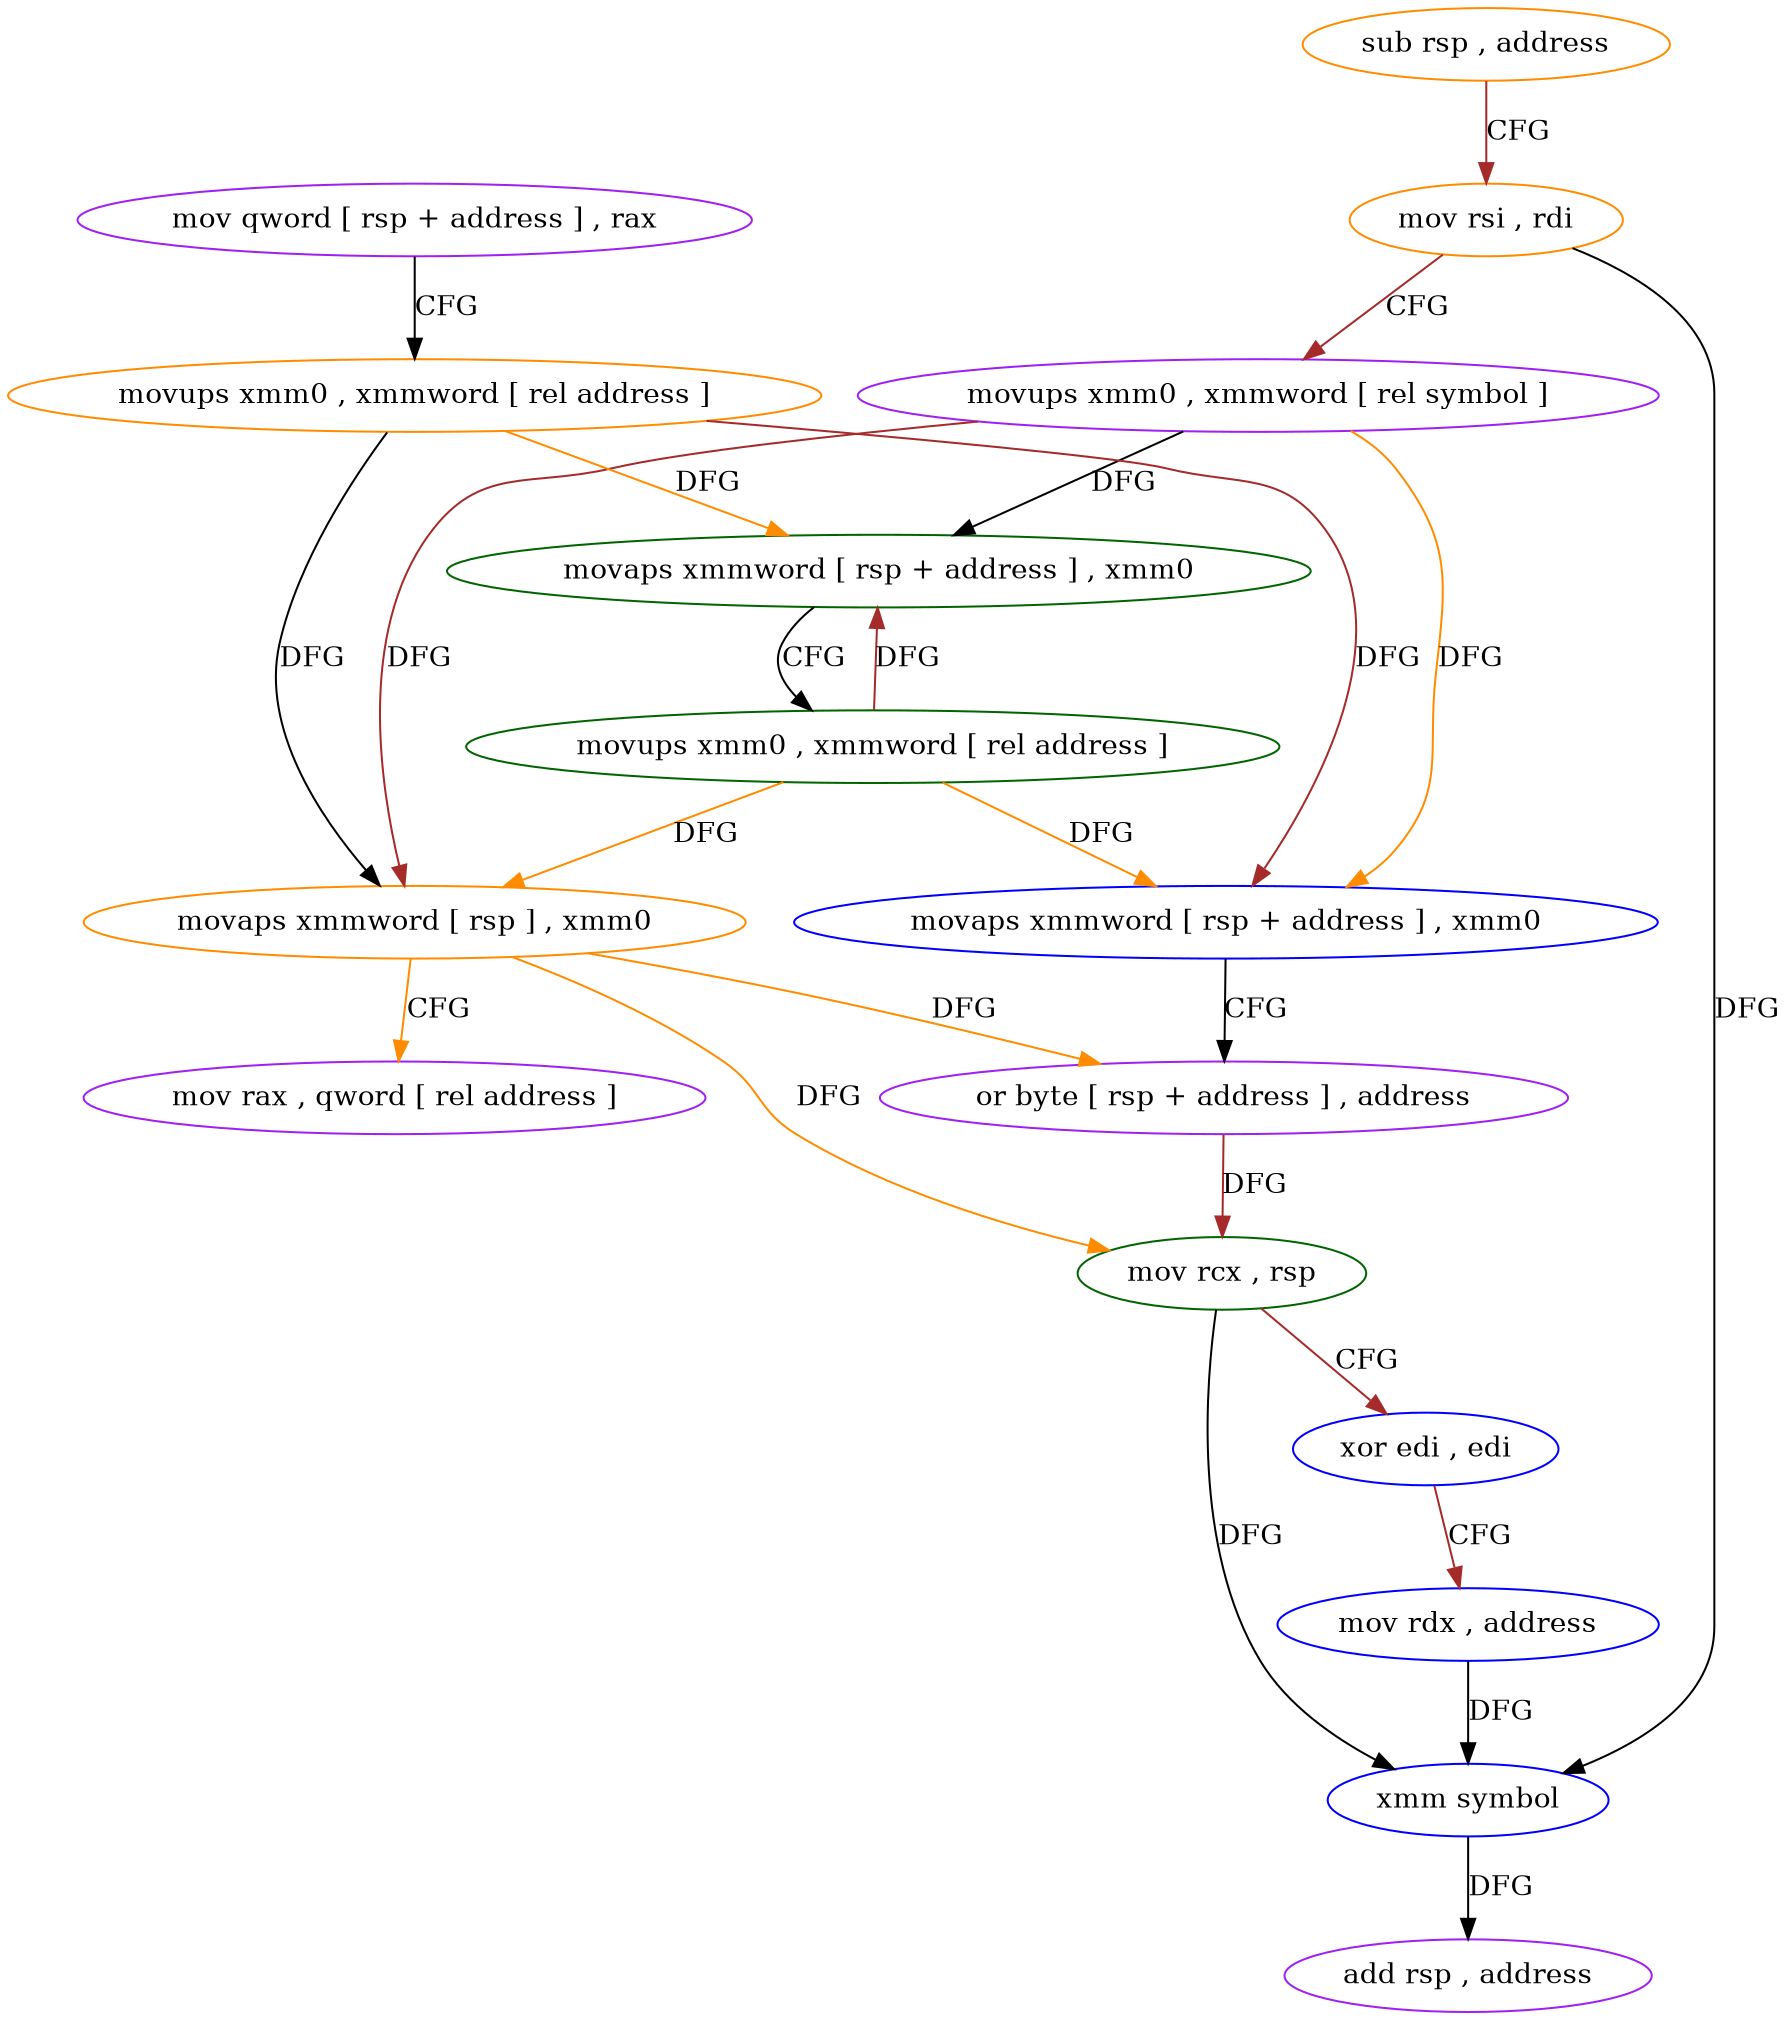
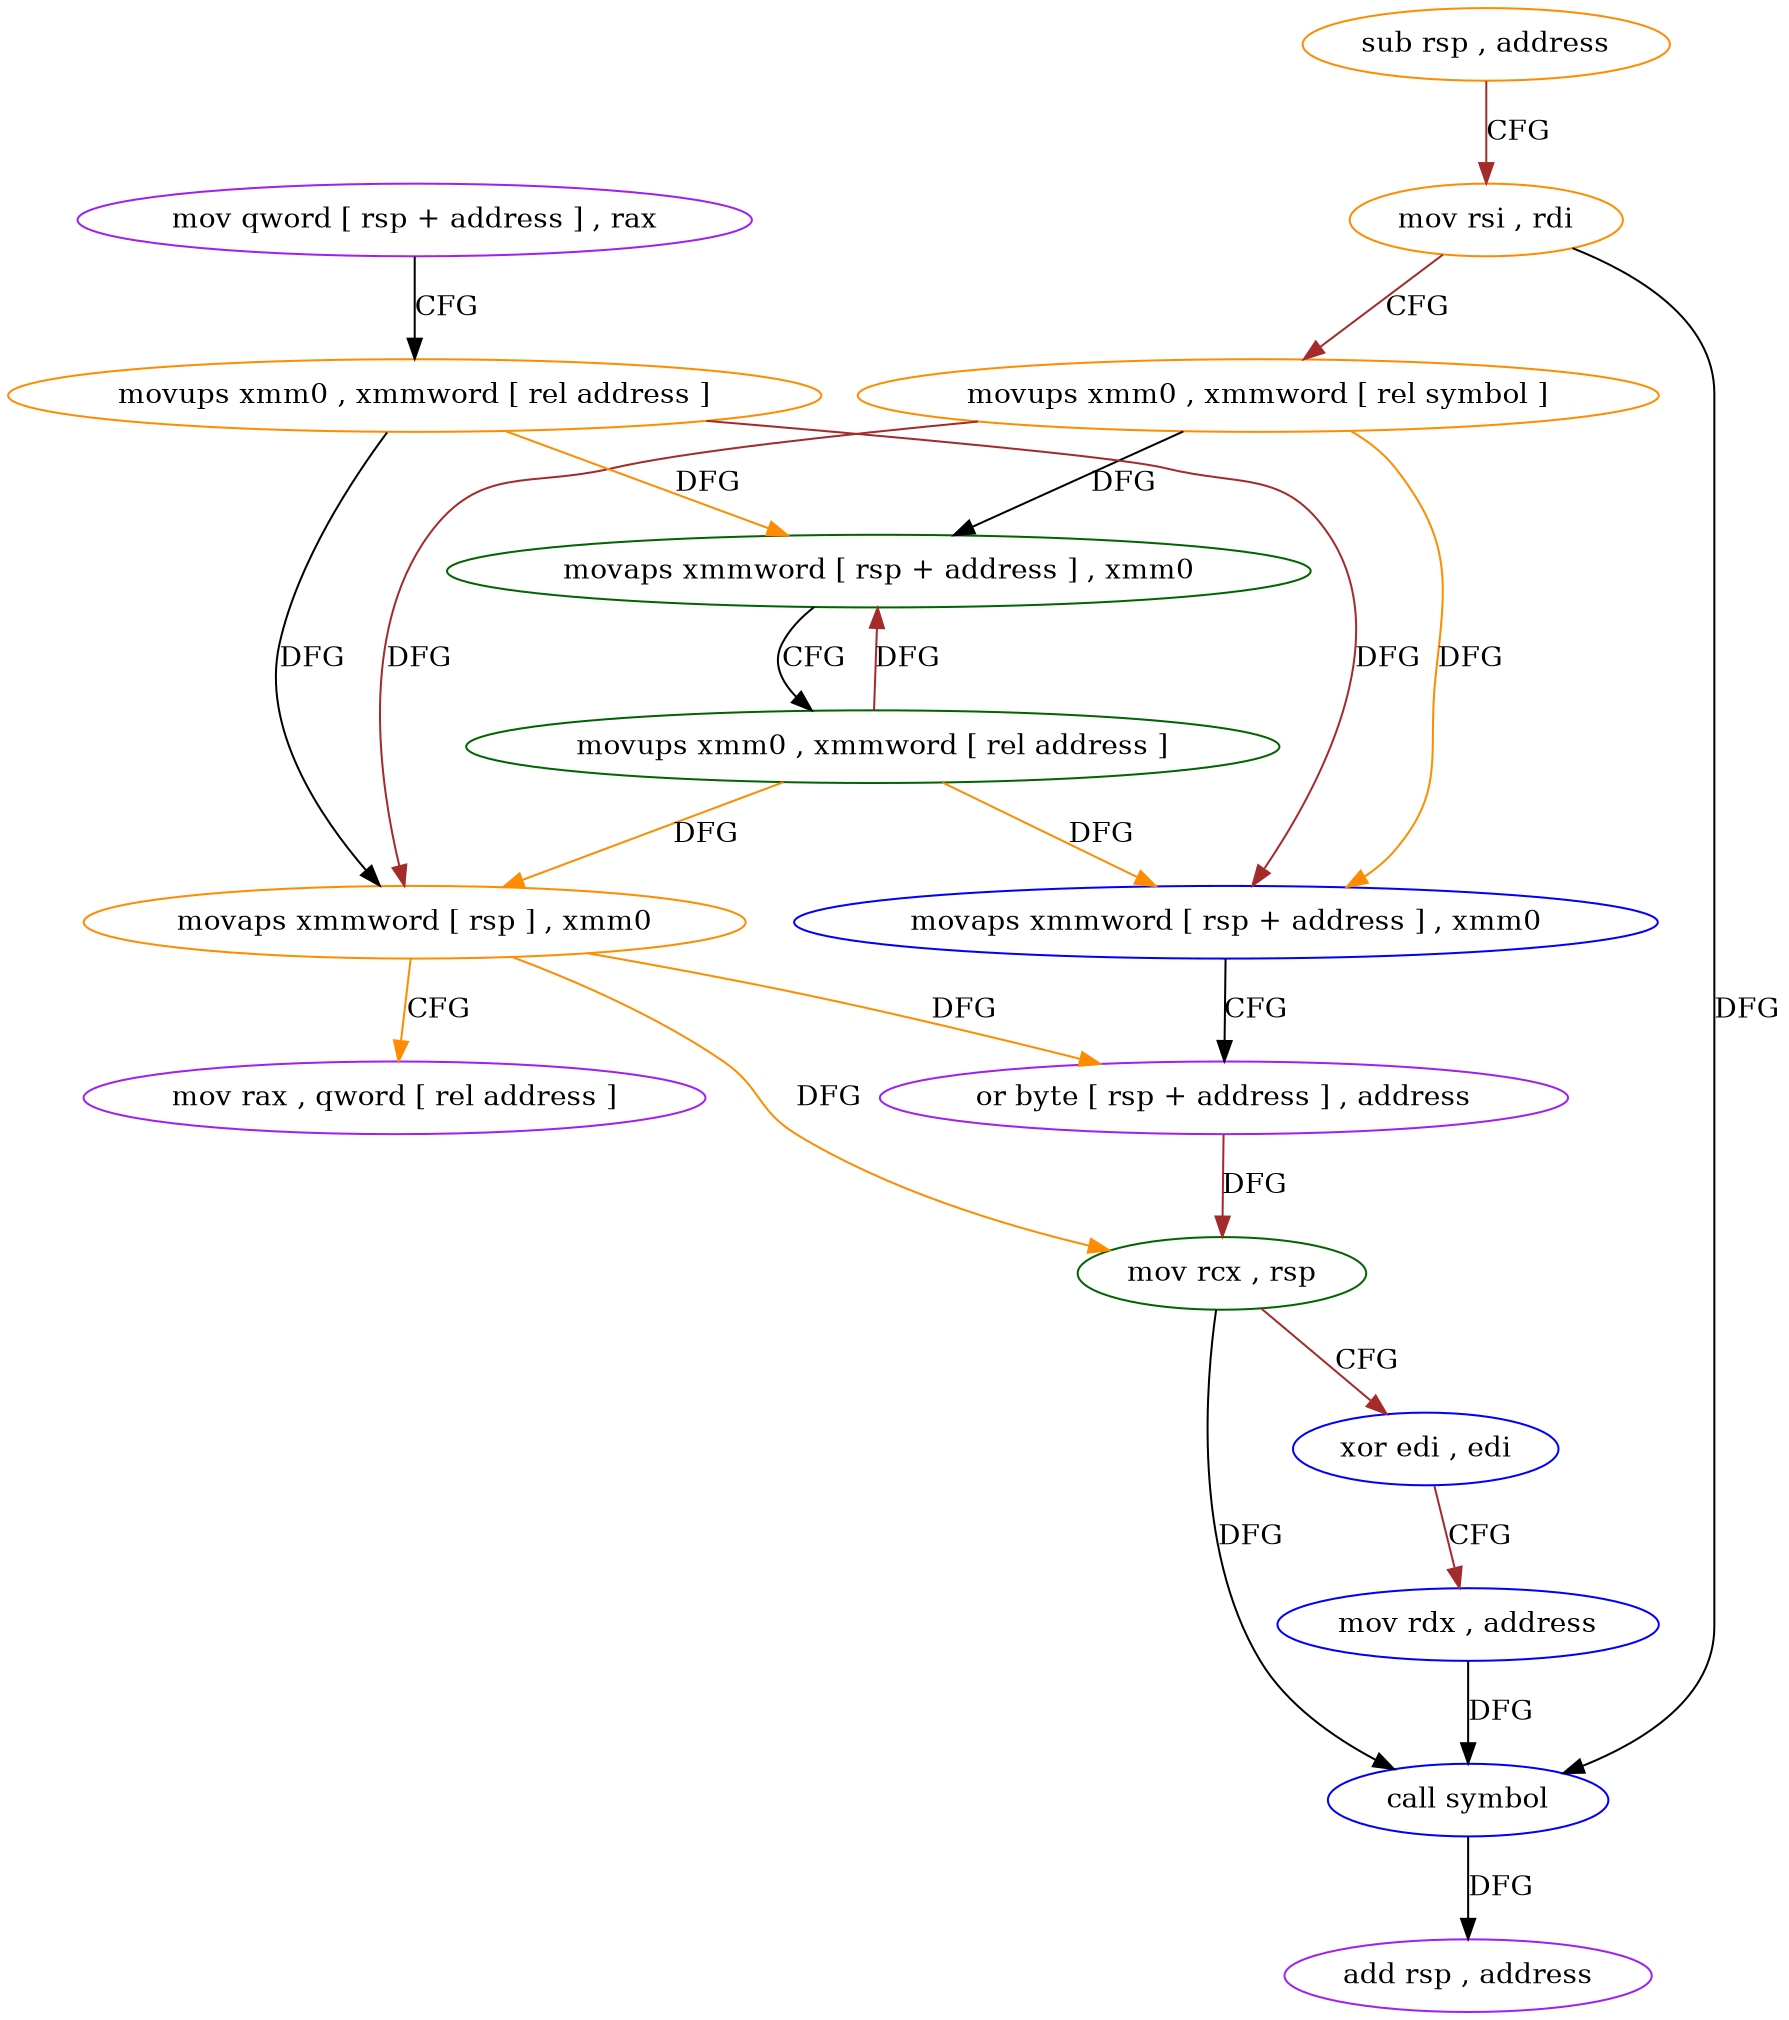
(1258, 396) -> (1258, 396)
(1468, 1800) -> (1468, 1800)
